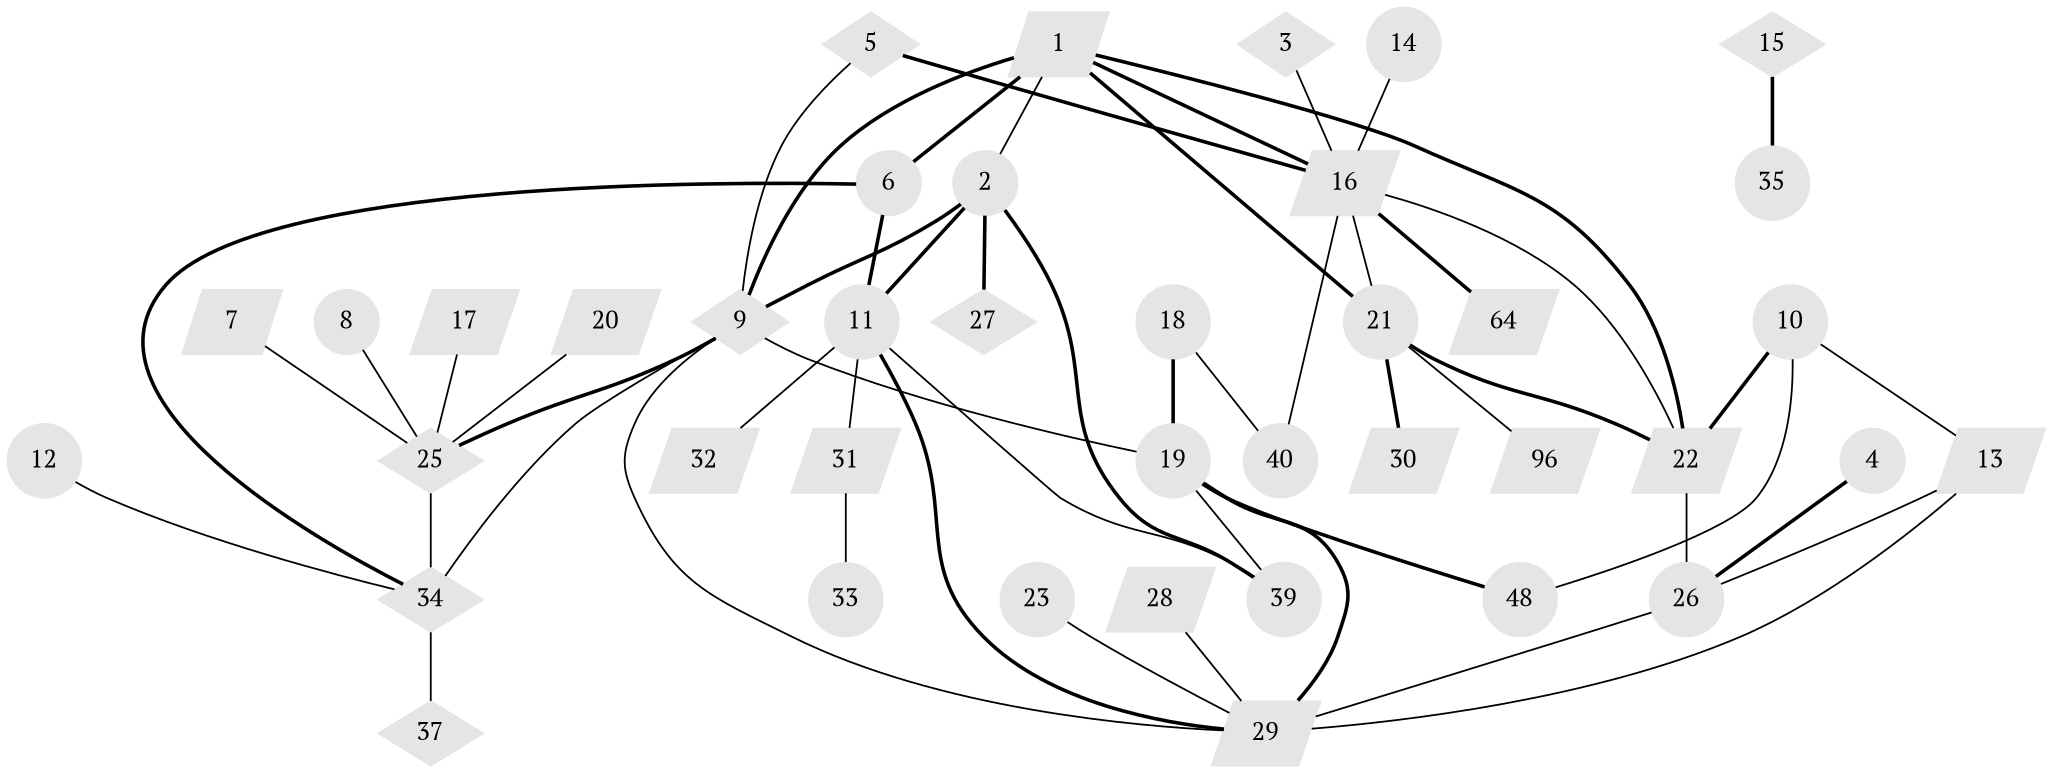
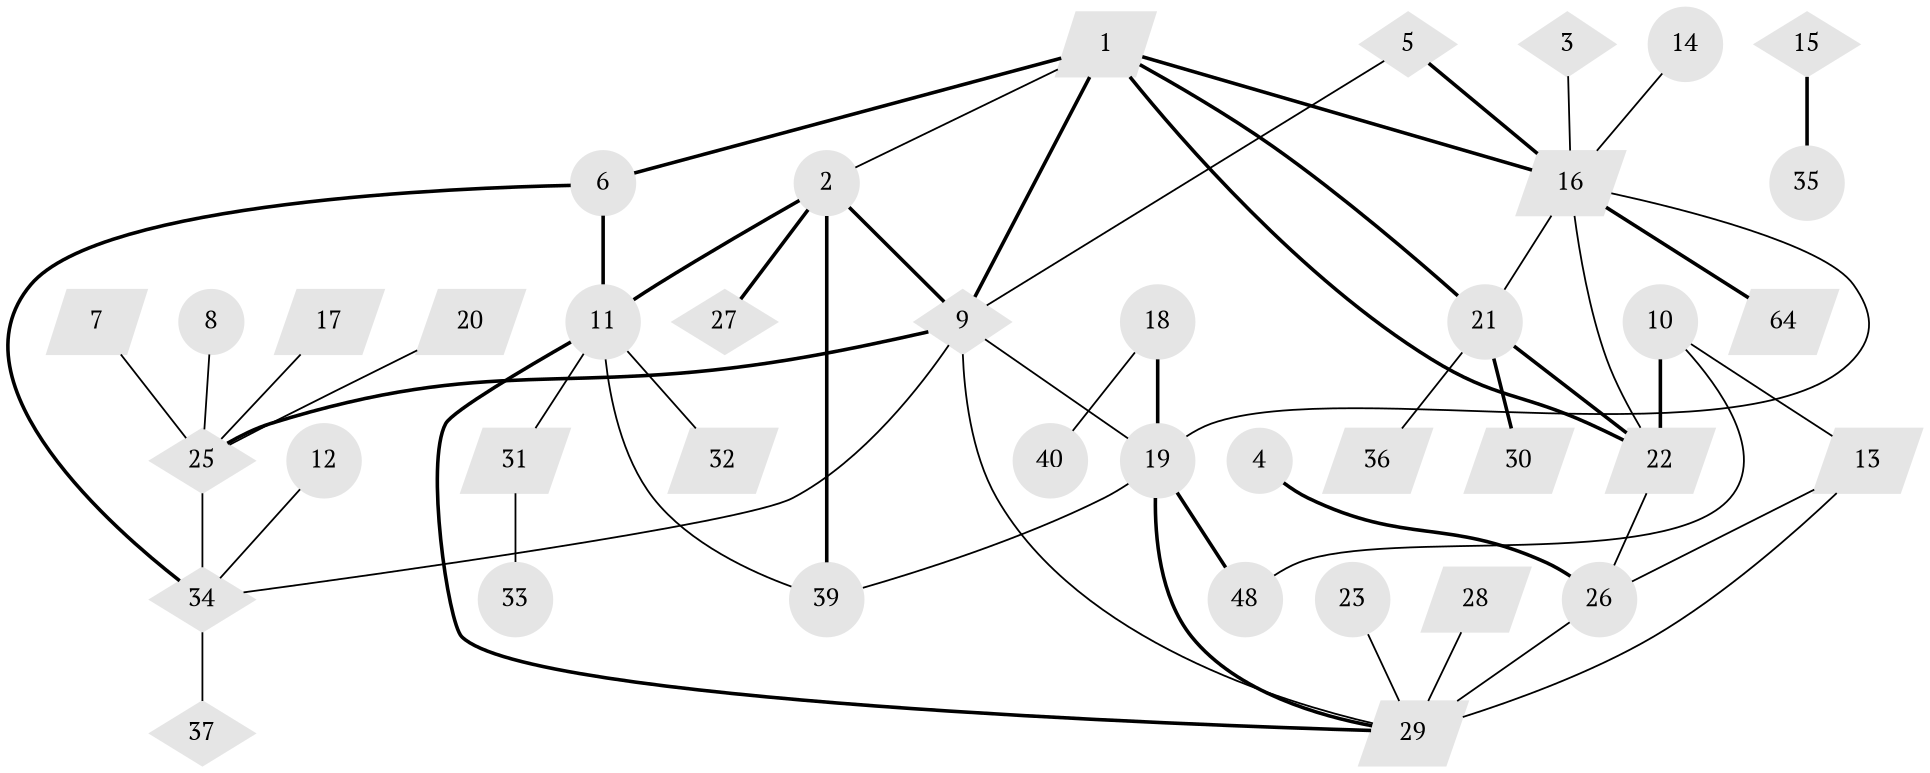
(1313, 320) -> (1695, 410)
(1545, 461) -> (1378, 461)
